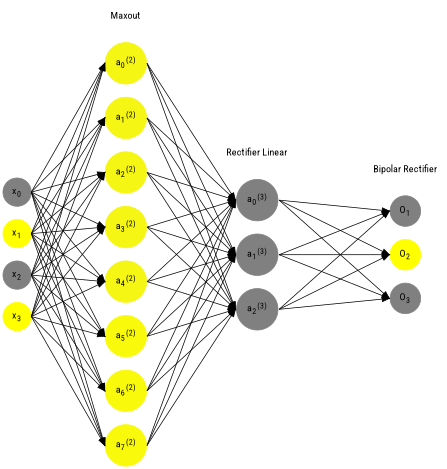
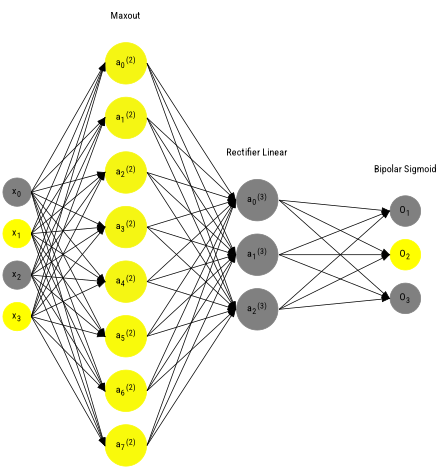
(405, 170) -> (405, 170)
